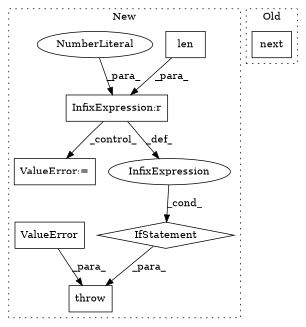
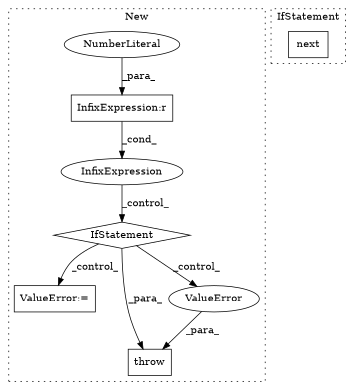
(272, 17) -> (308, 17)
(186, 45) -> none
(87, 137) -> (76, 257)
(160, 140) -> (140, 140)
(185, 203) -> (145, 203)
(50, 235) -> (214, 299)
none -> (164, 264)
